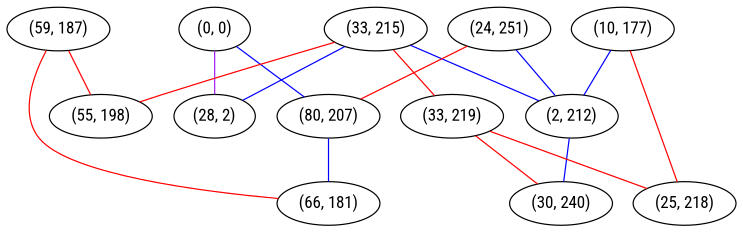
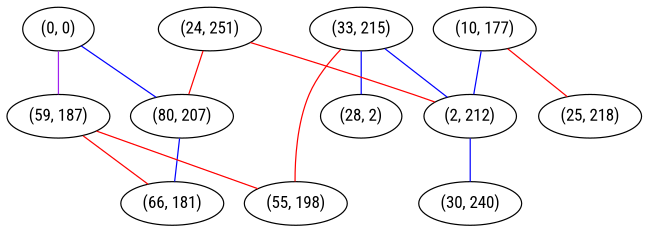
(215, 71) -> (58, 73)
(536, 73) -> (343, 71)
(452, 116) -> none
